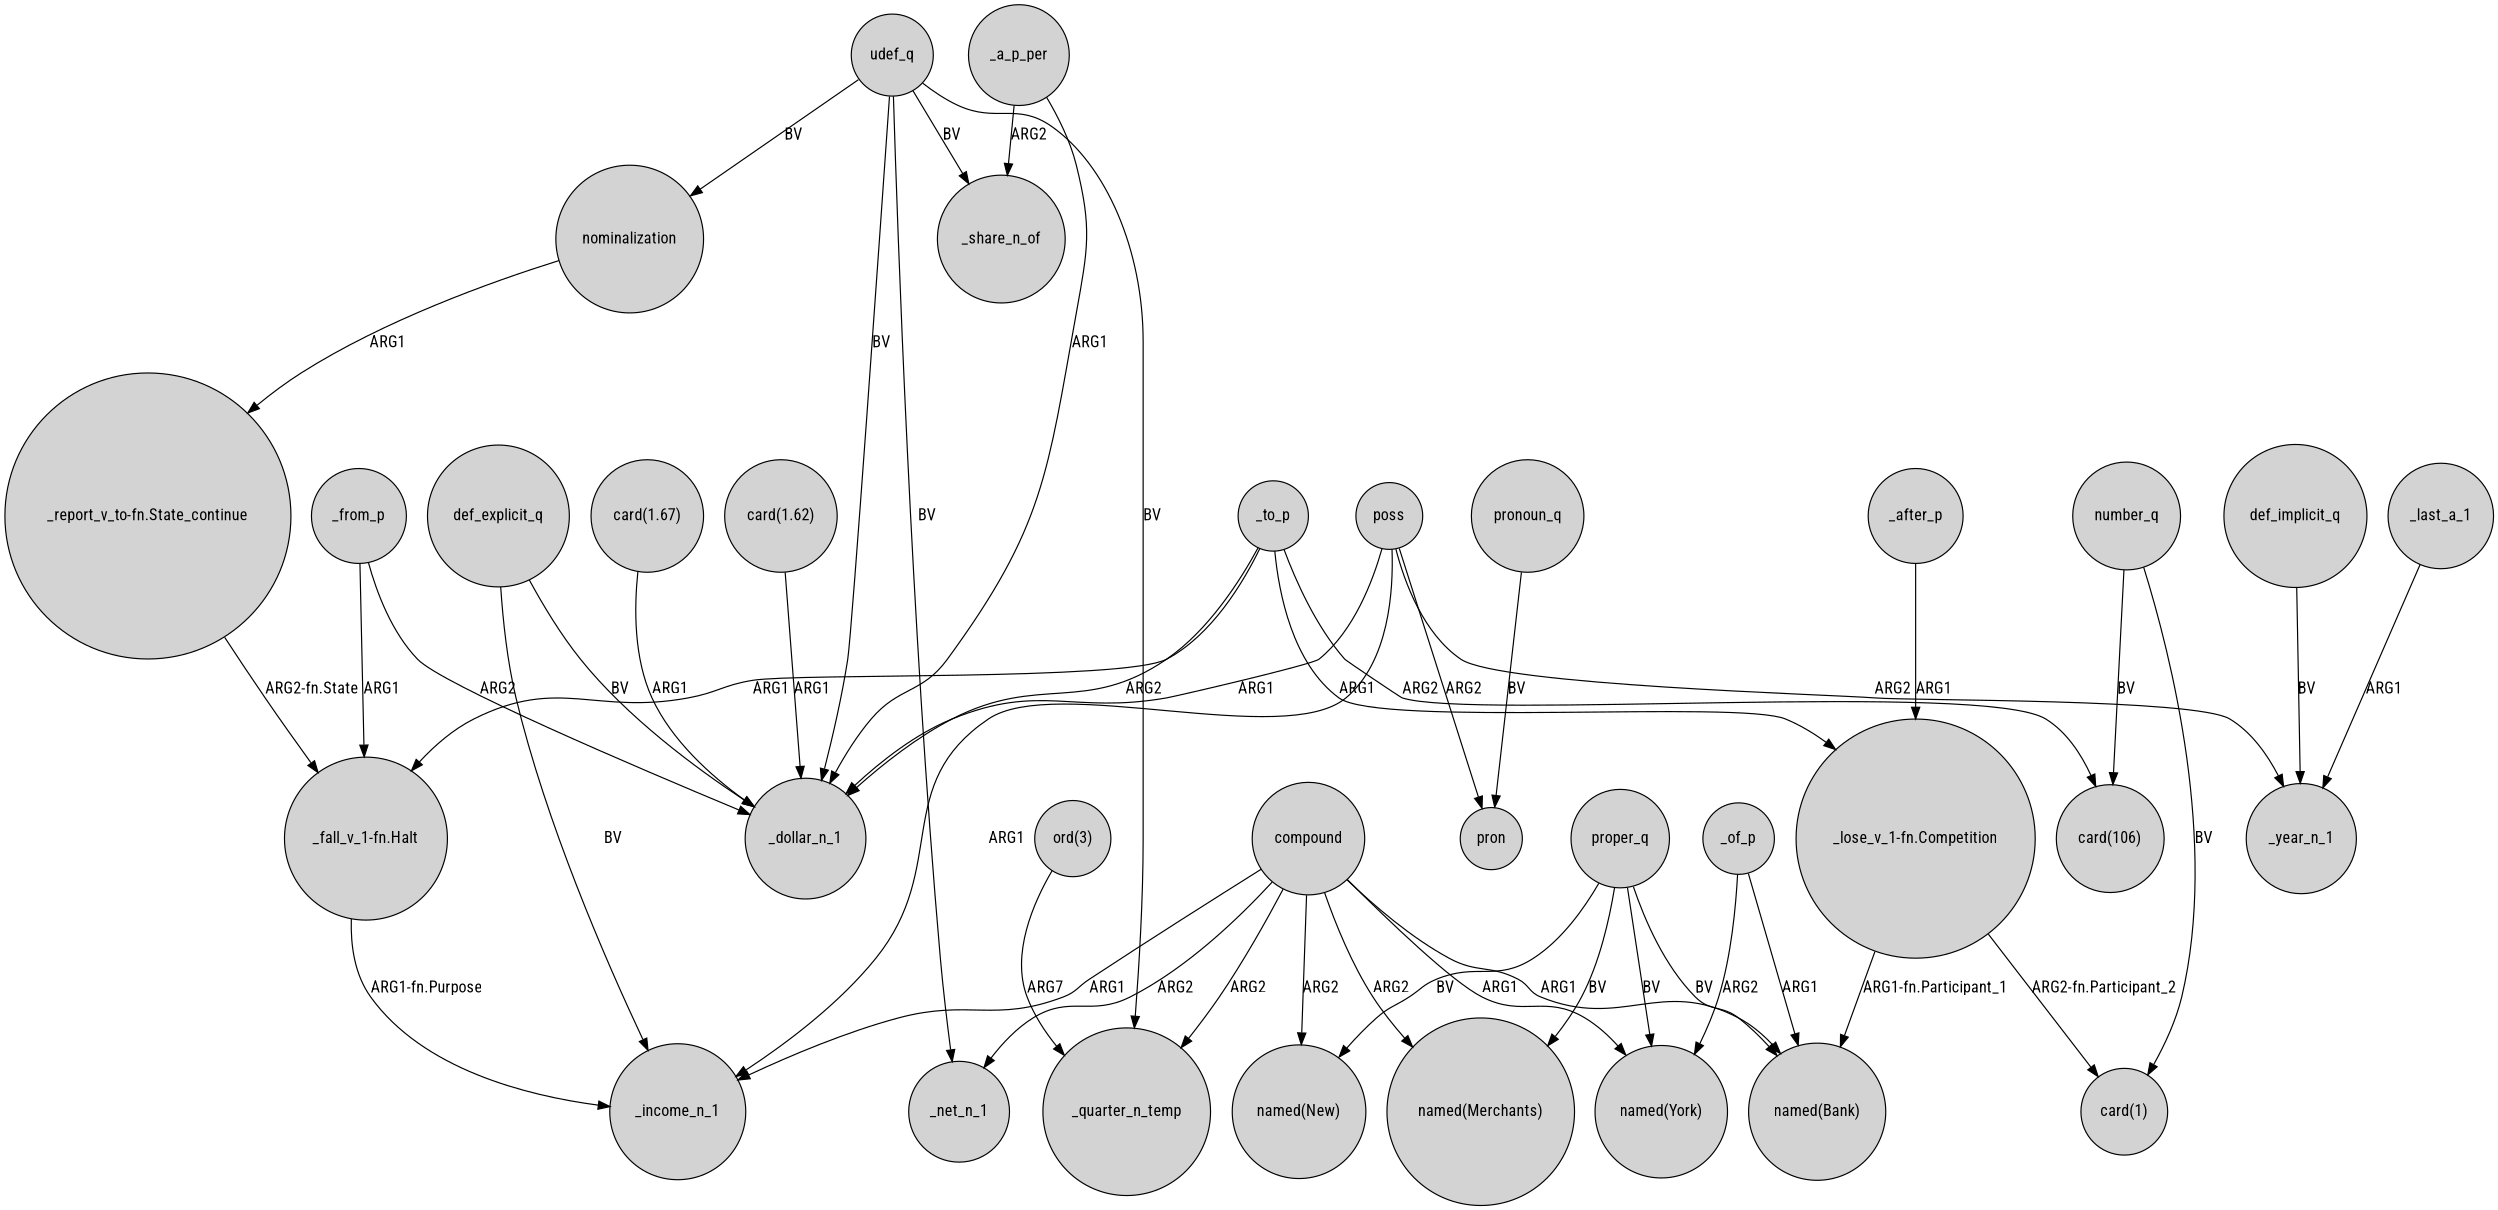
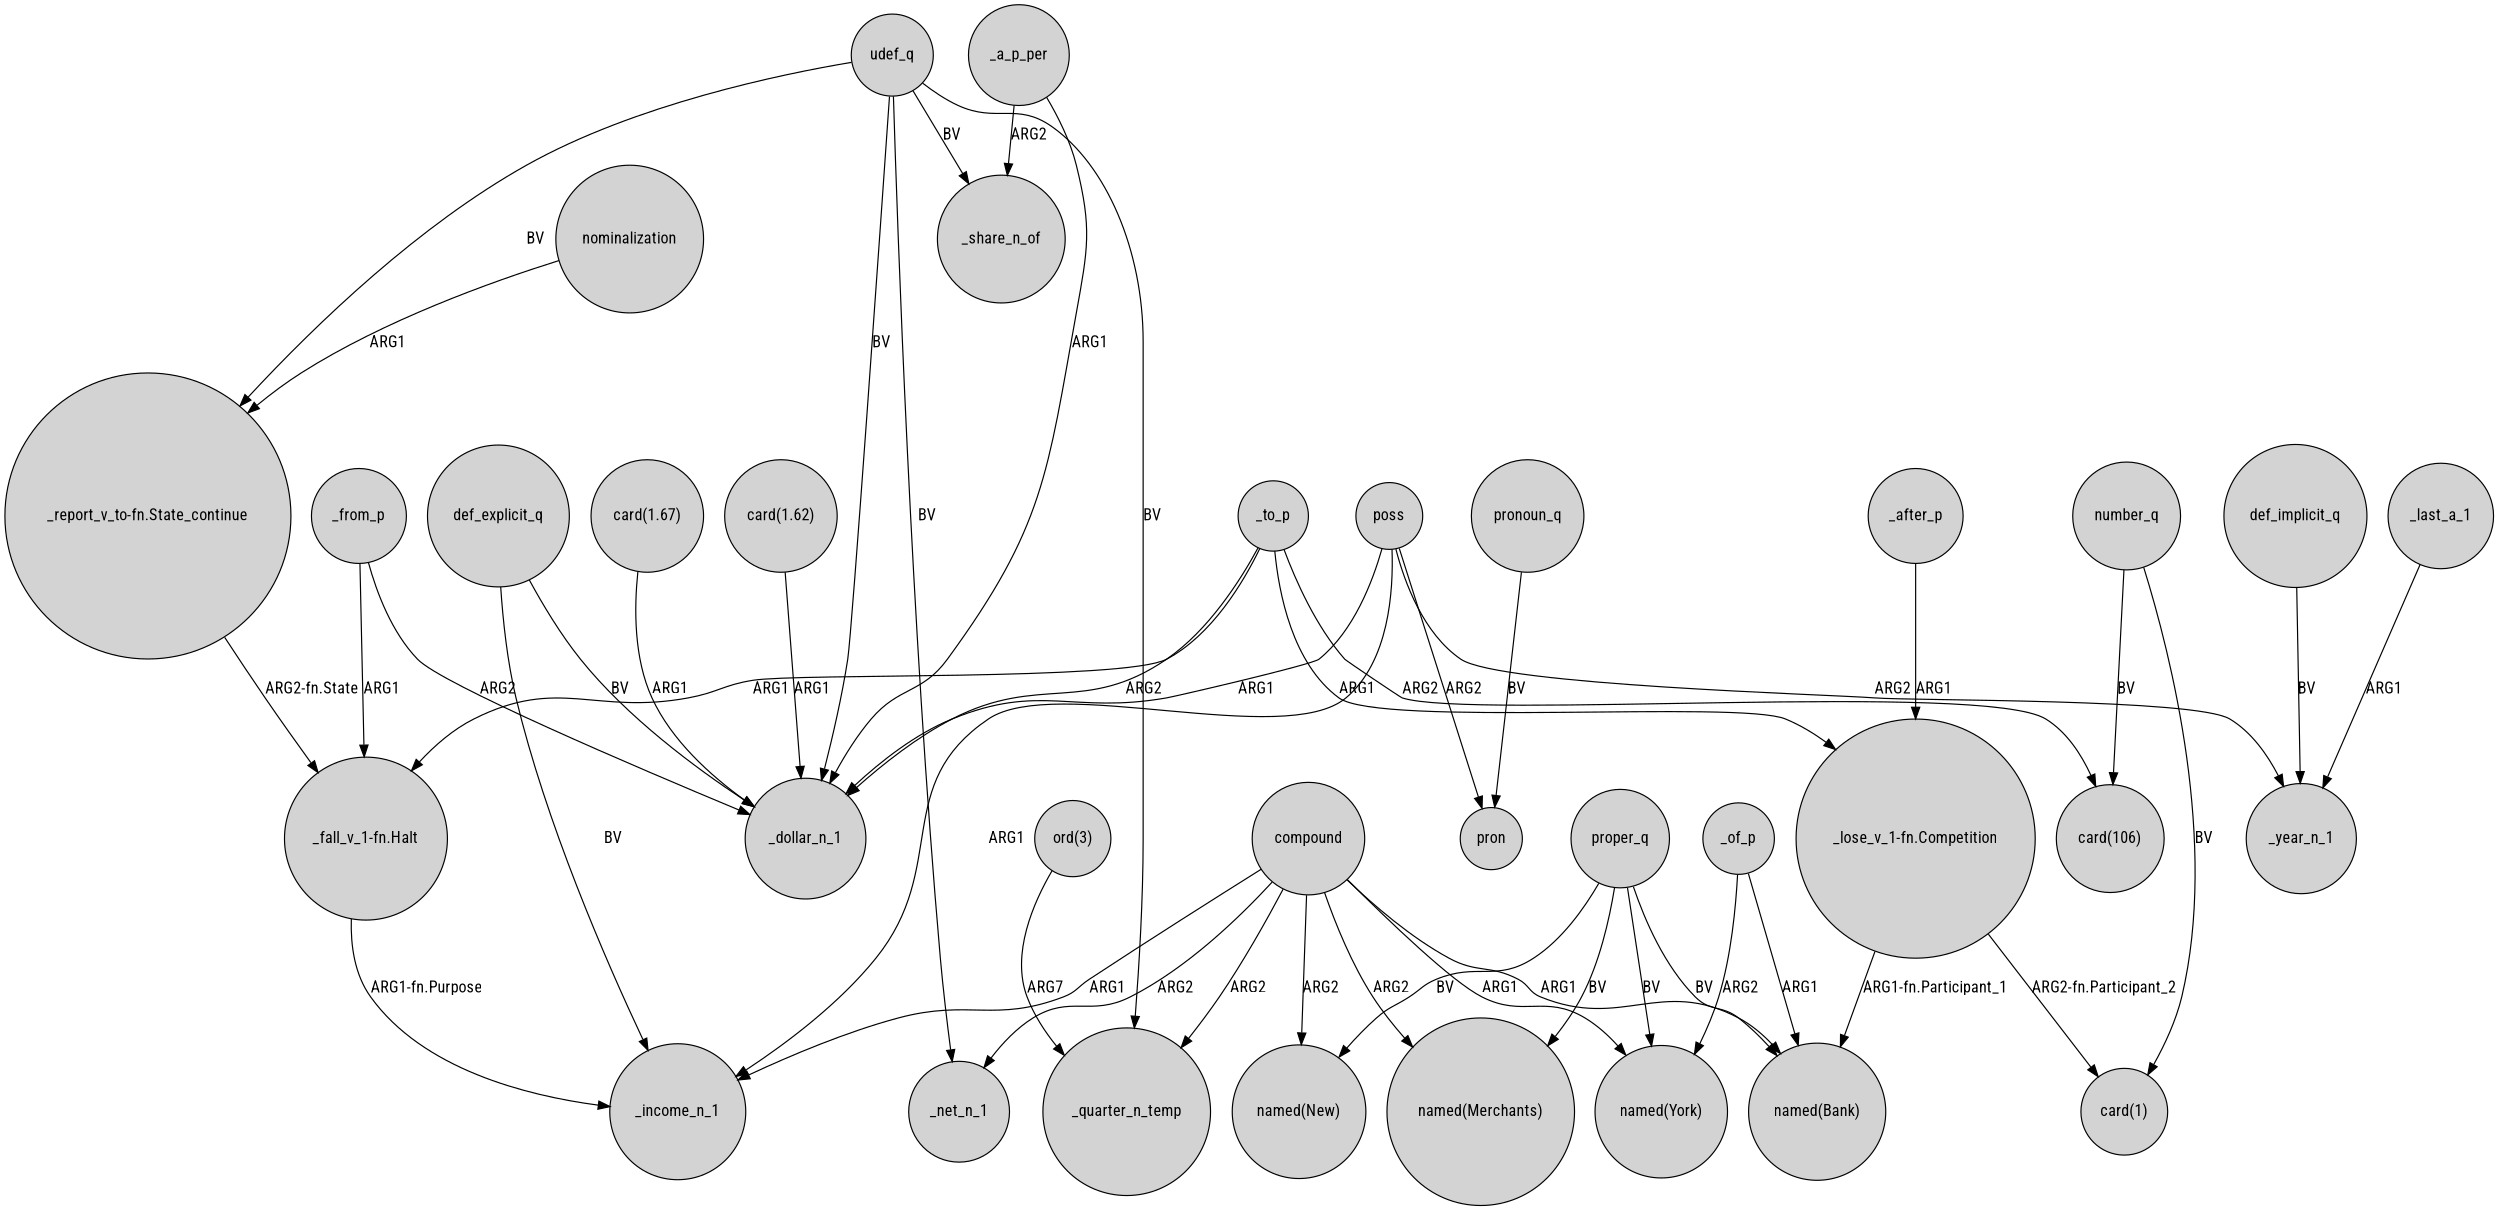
(779, 134) -> (517, 171)
